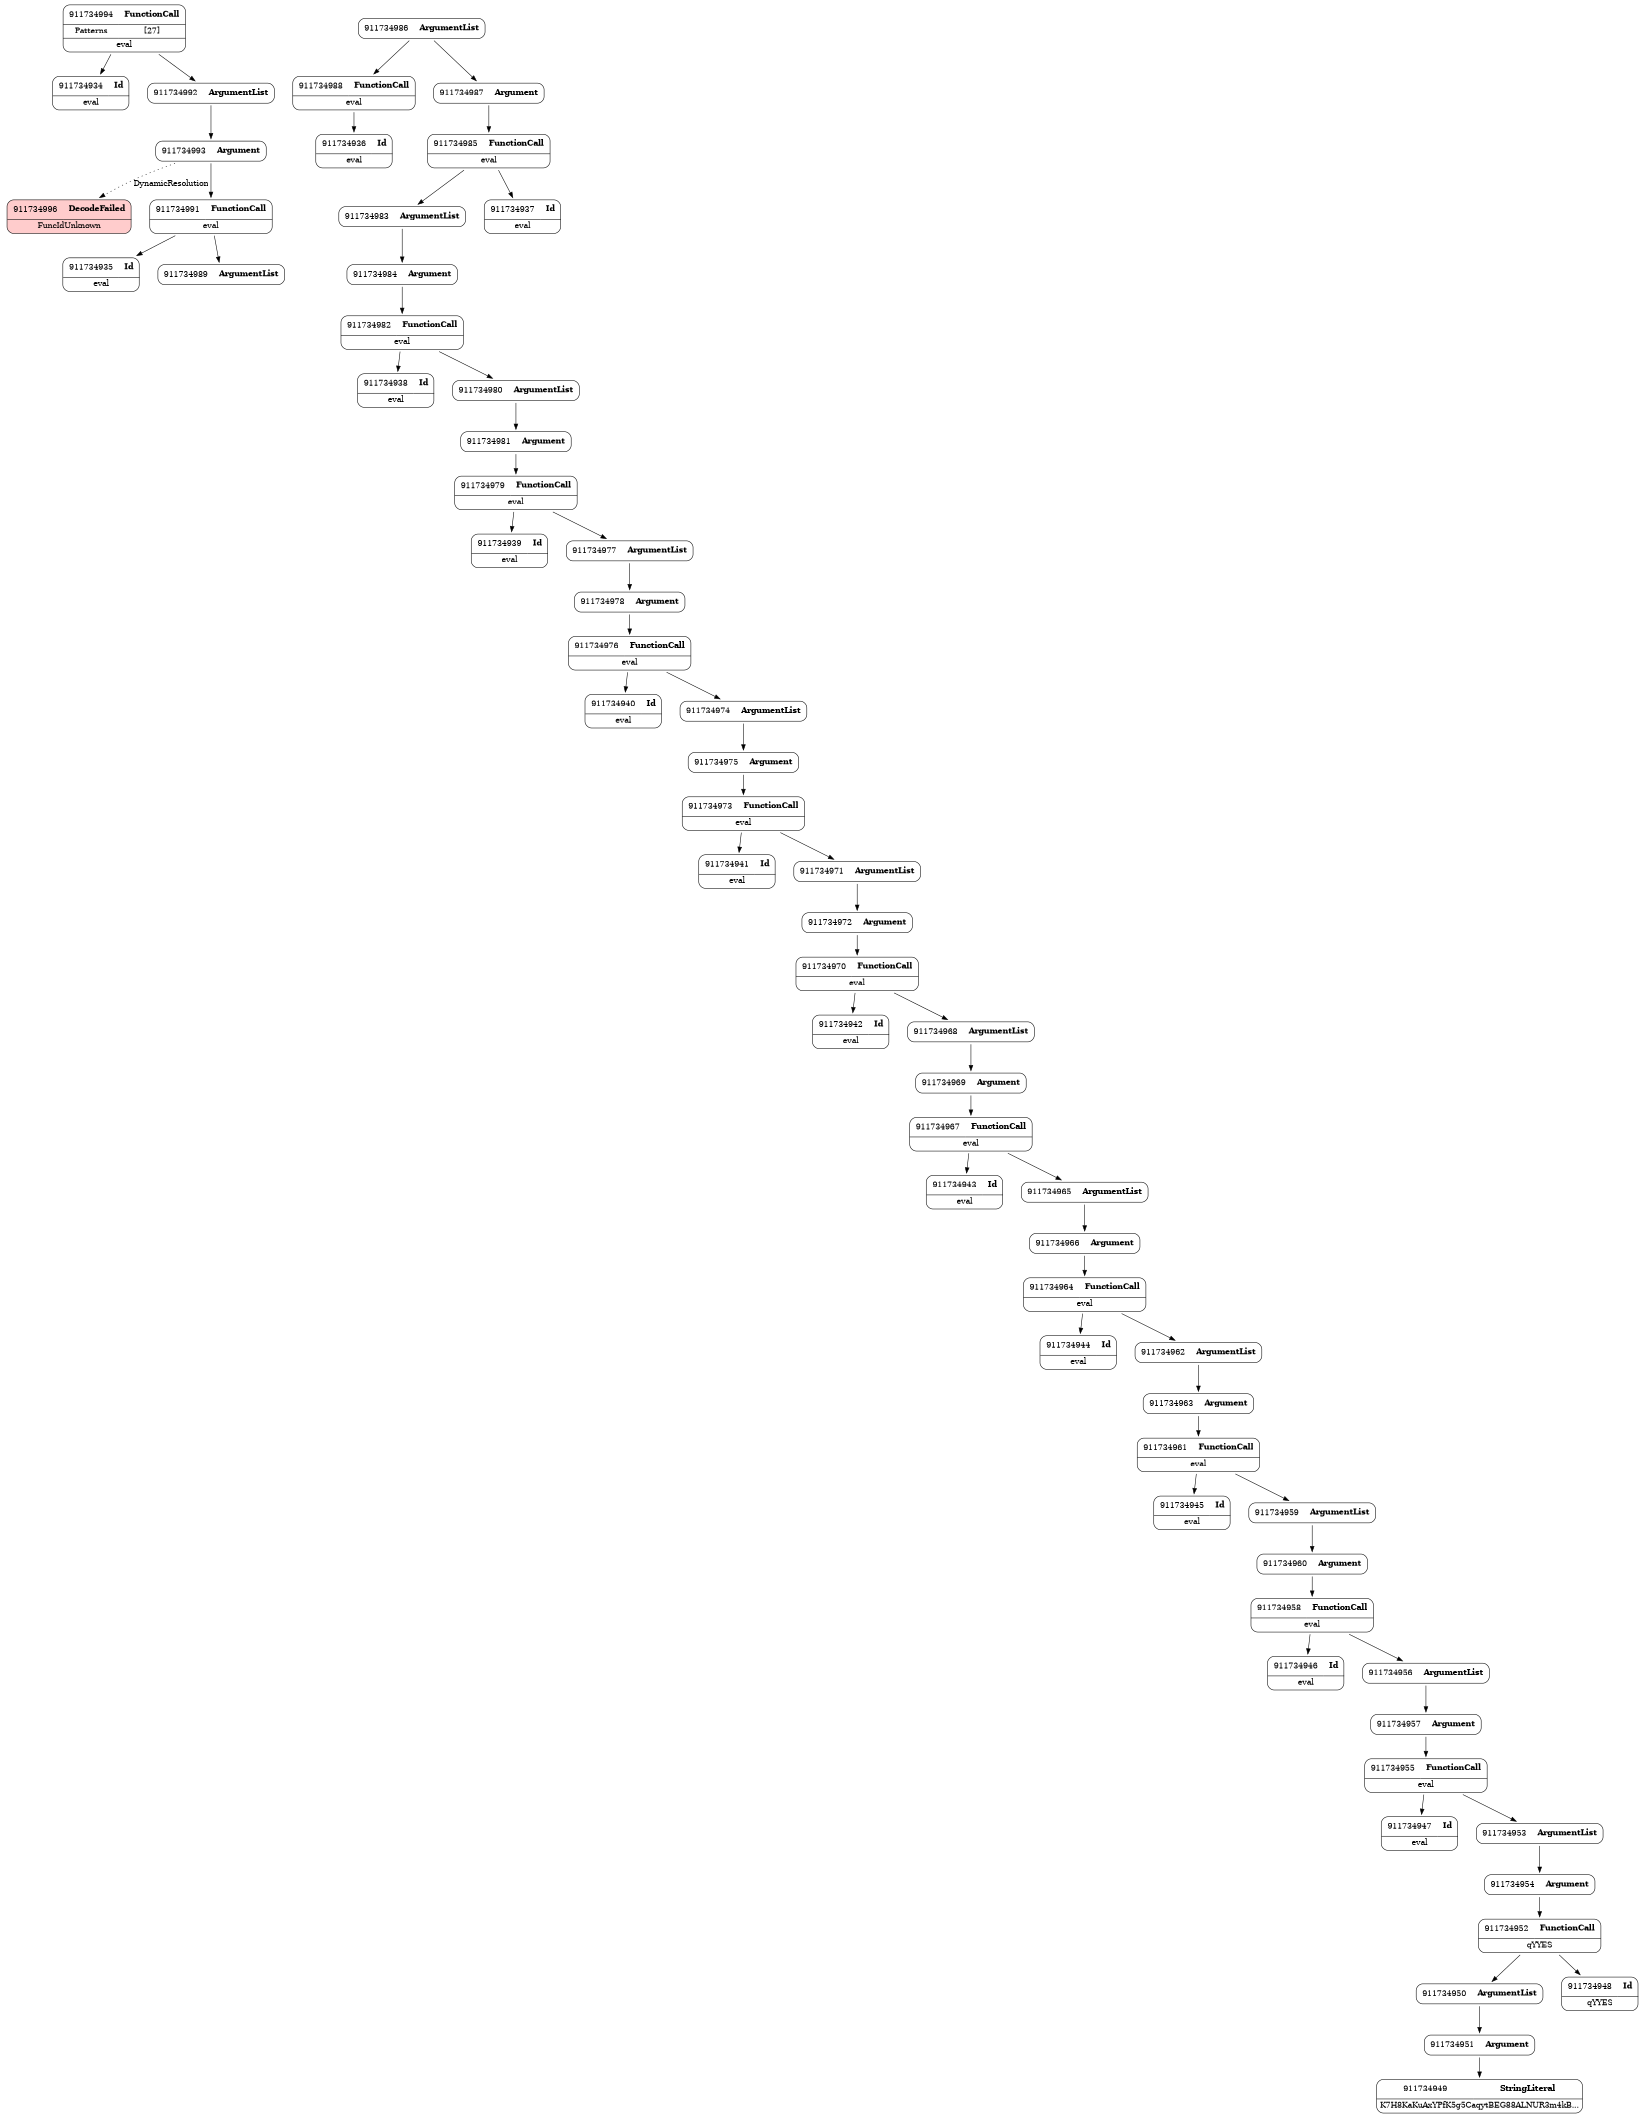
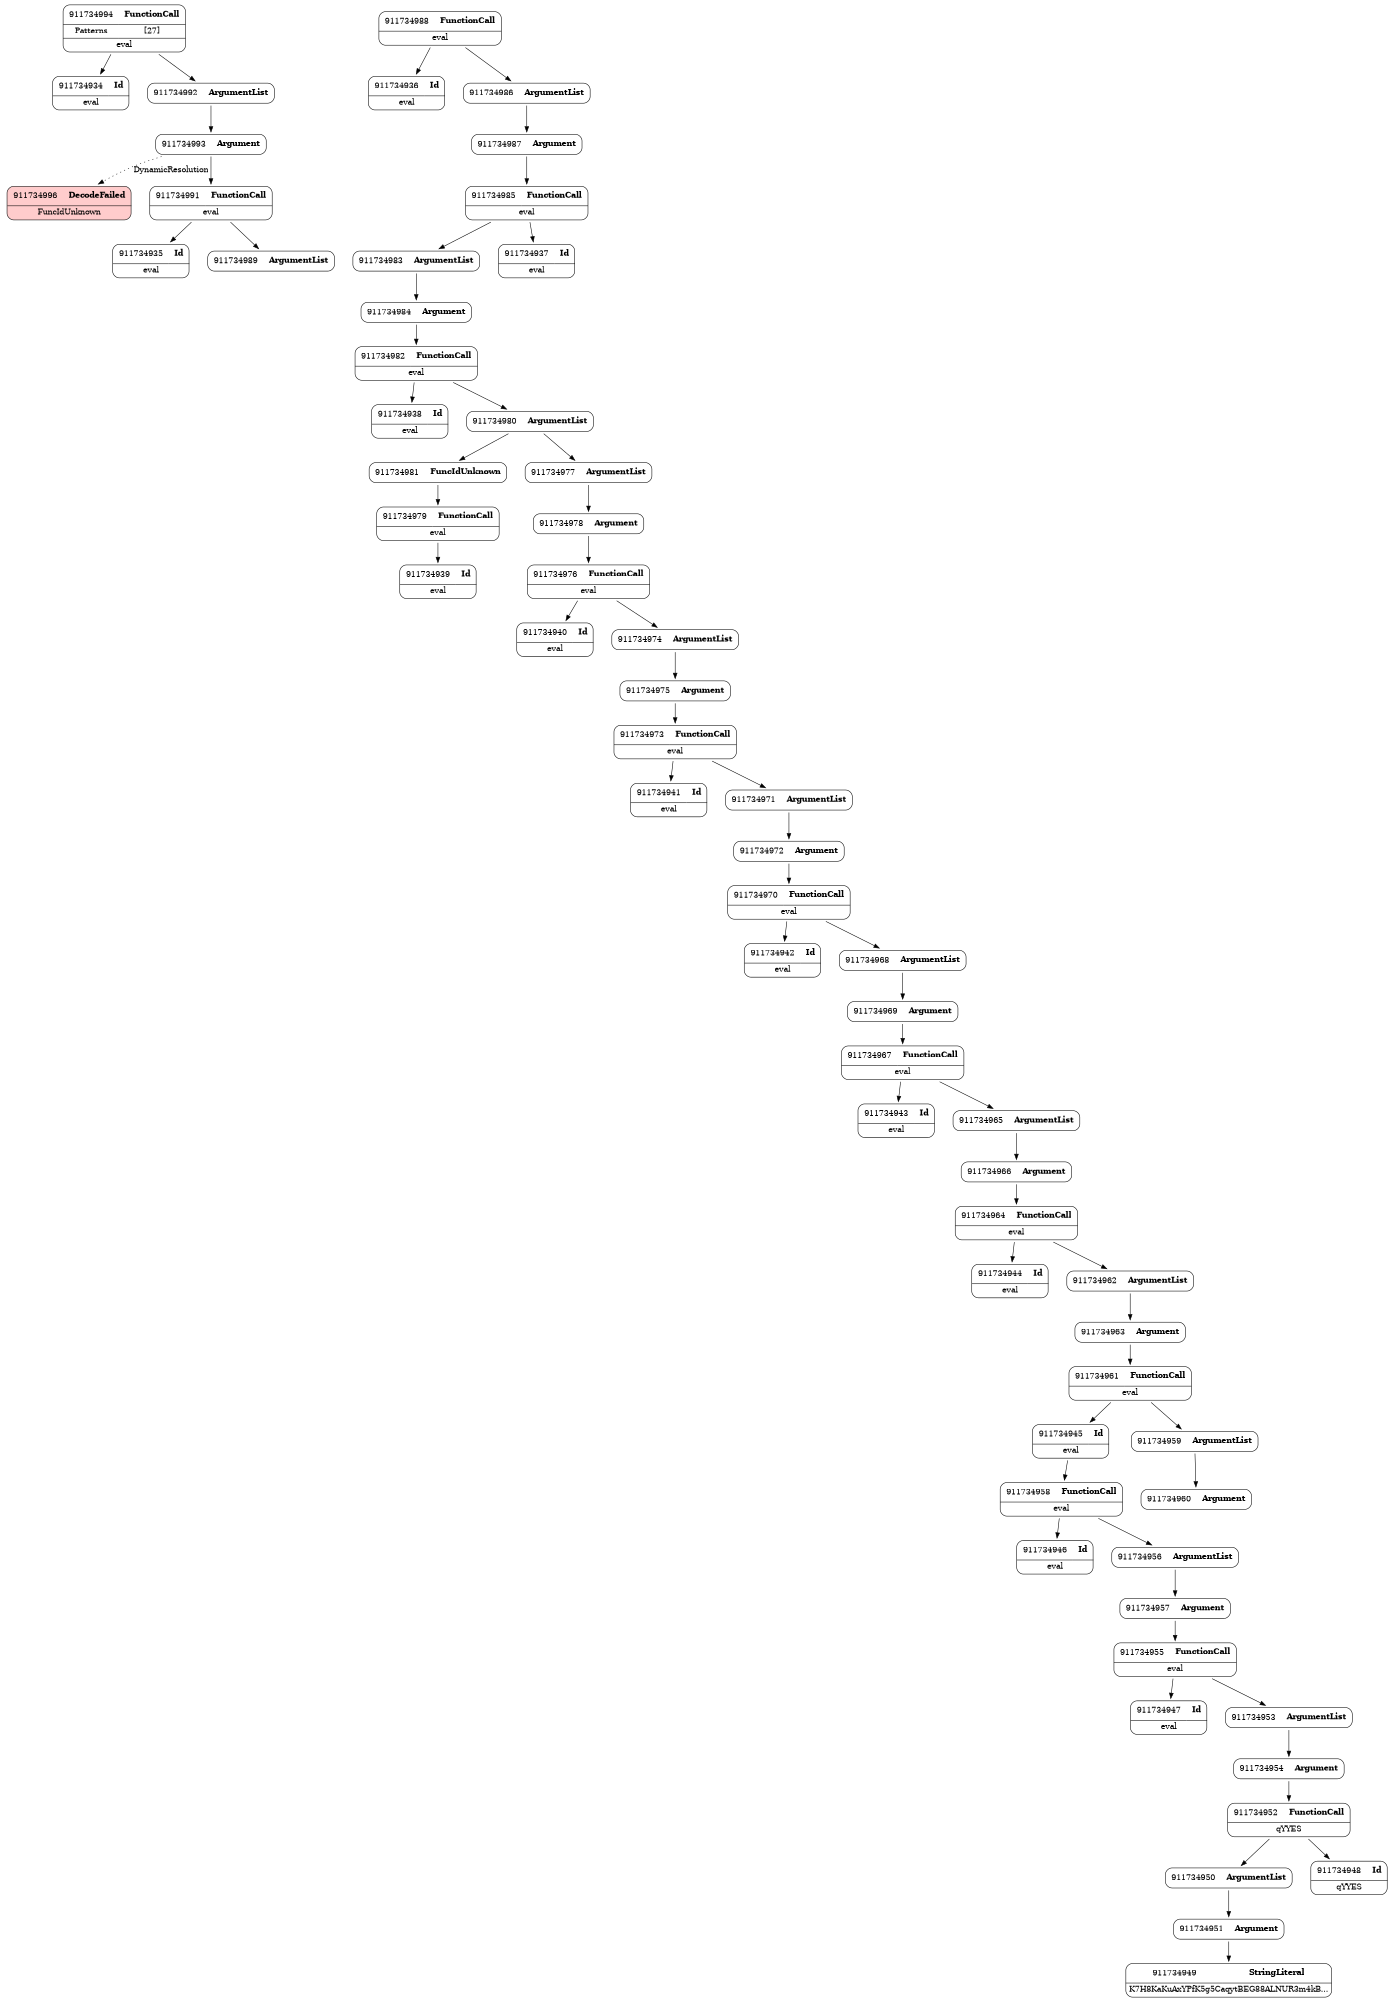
(394, 55) -> (486, 63)
(544, 441) -> (466, 472)
(577, 524) -> (557, 445)
(1312, 1584) -> (1066, 1468)
